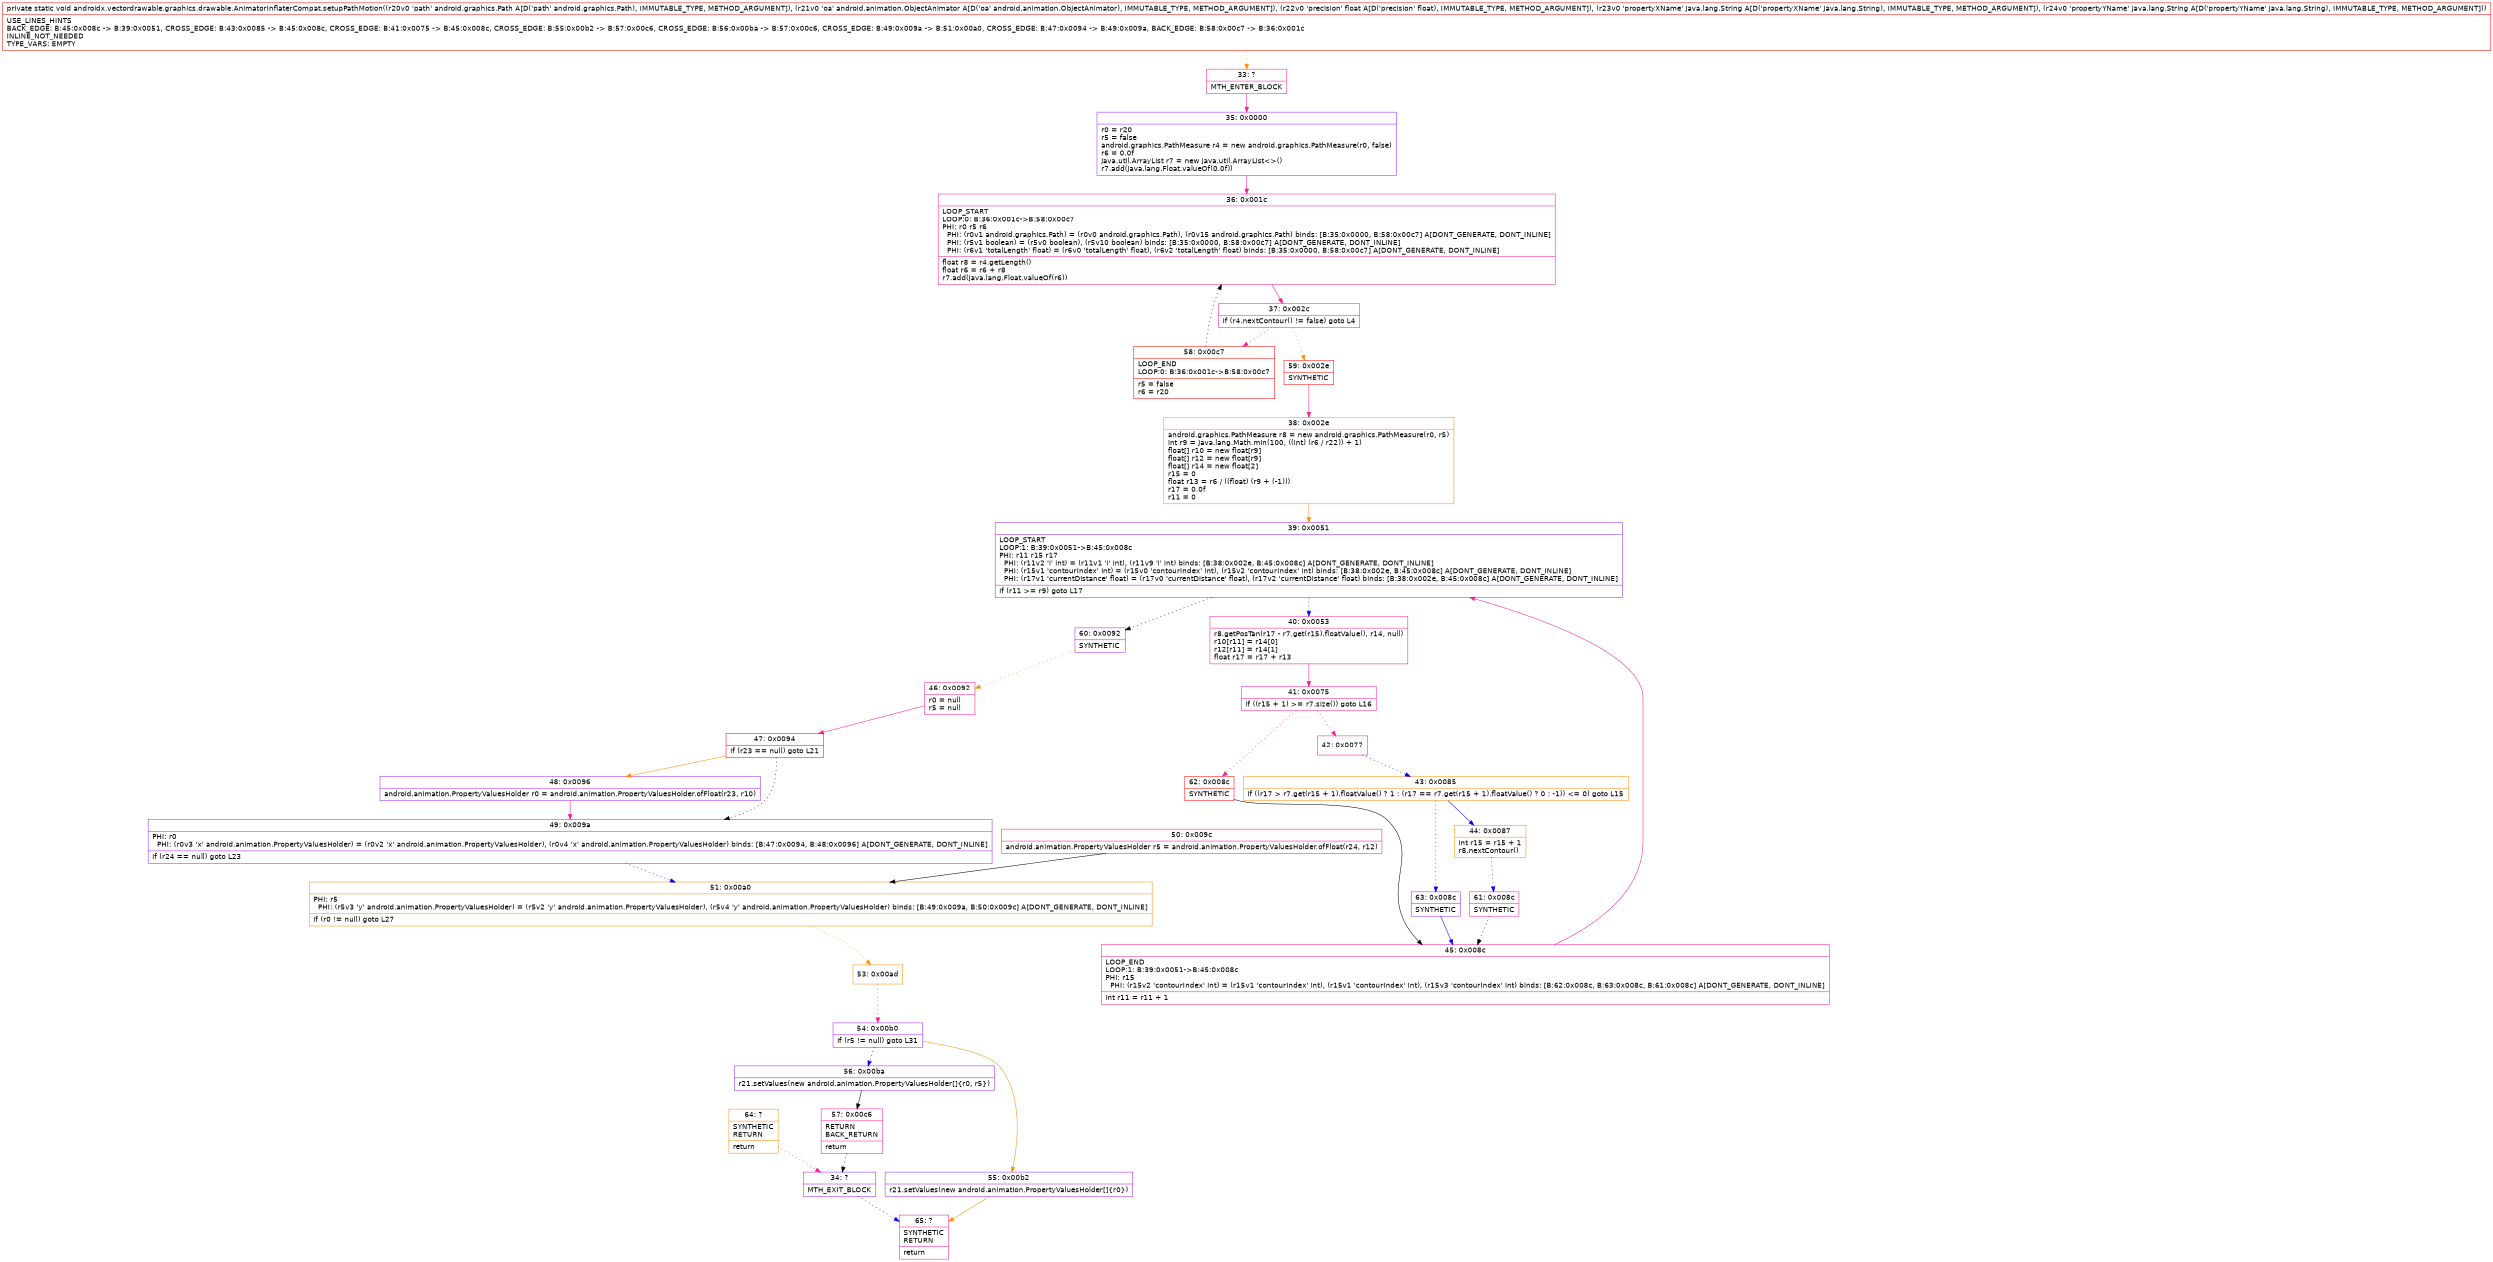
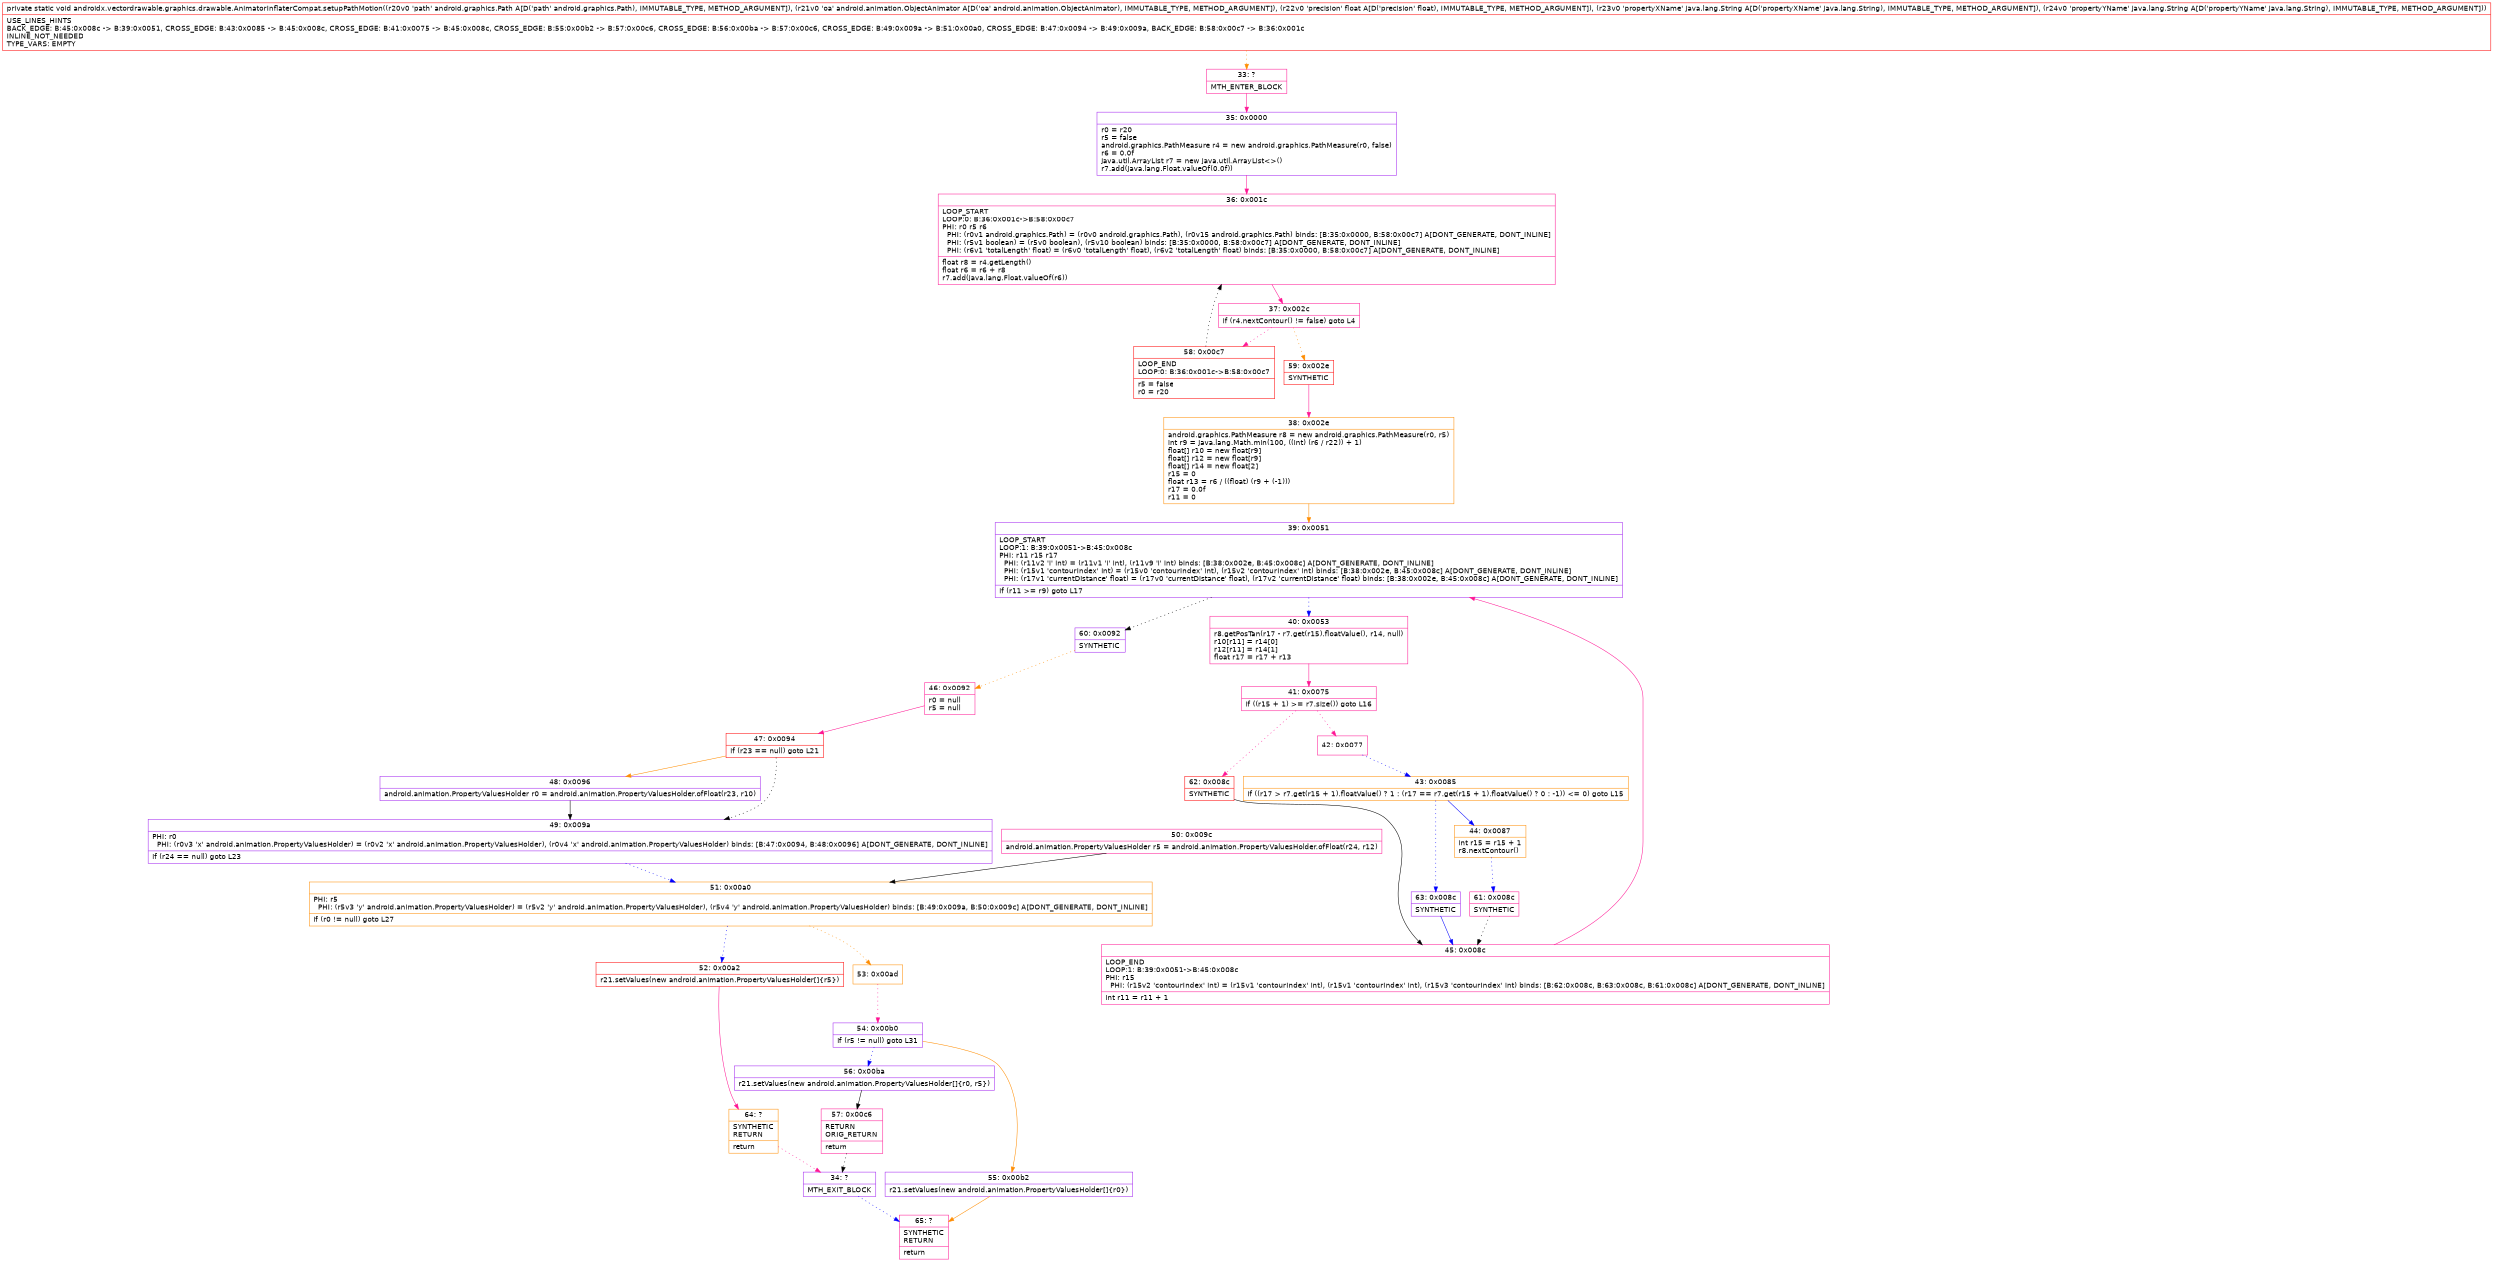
(1154, 392) -> (1154, 392)
(570, 807) -> (570, 807)
none -> (720, 974)
(852, 1135) -> (851, 1135)
